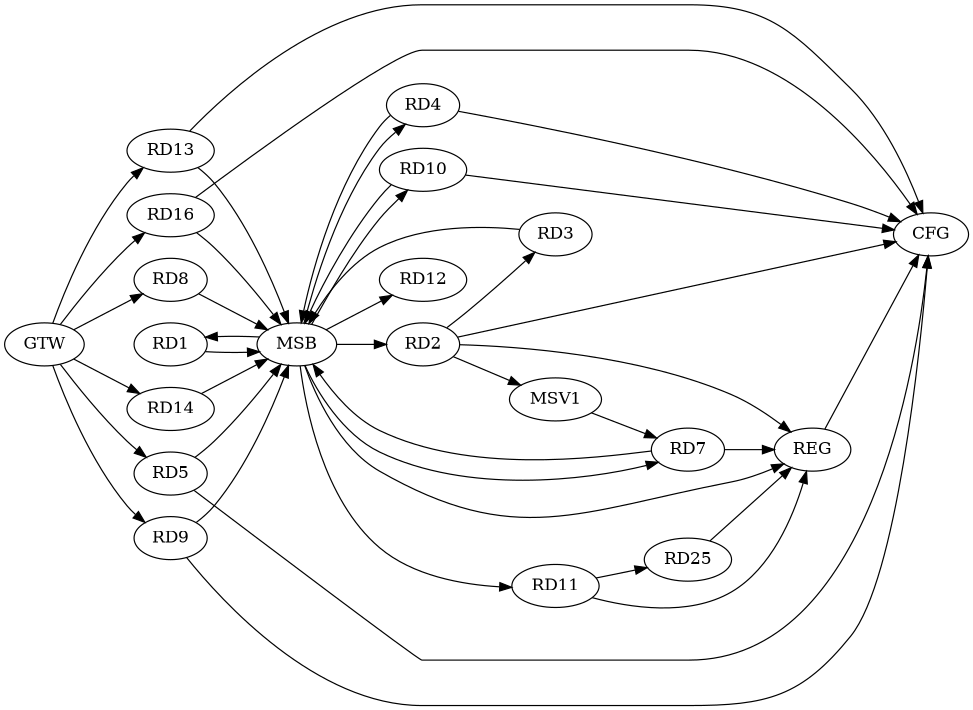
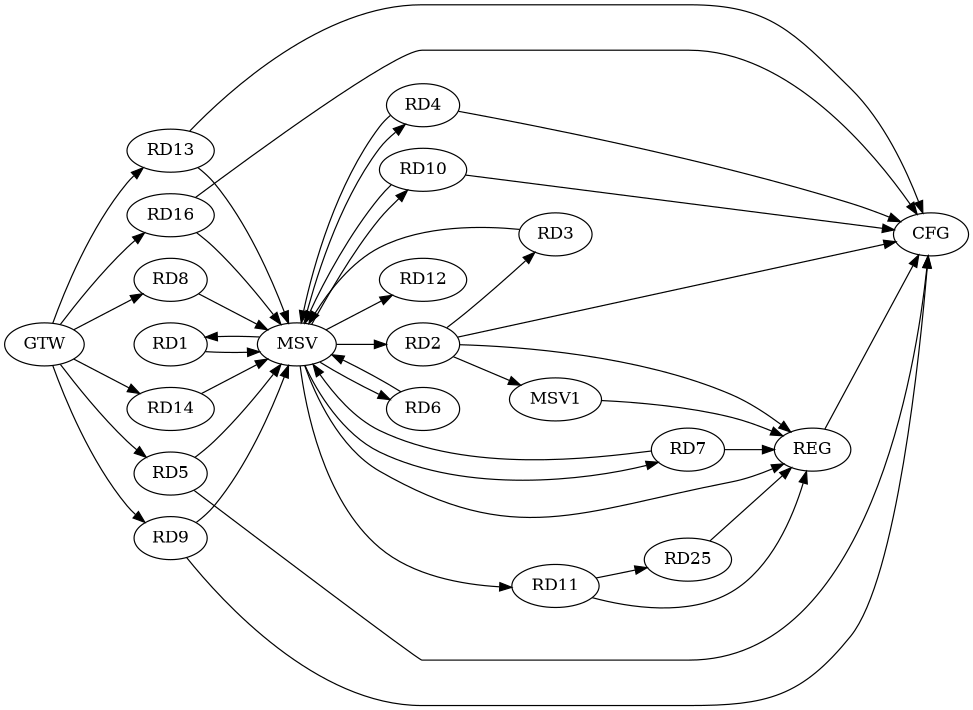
(297, 344) -> (297, 344)
none -> (423, 409)
(618, 423) -> (688, 409)
